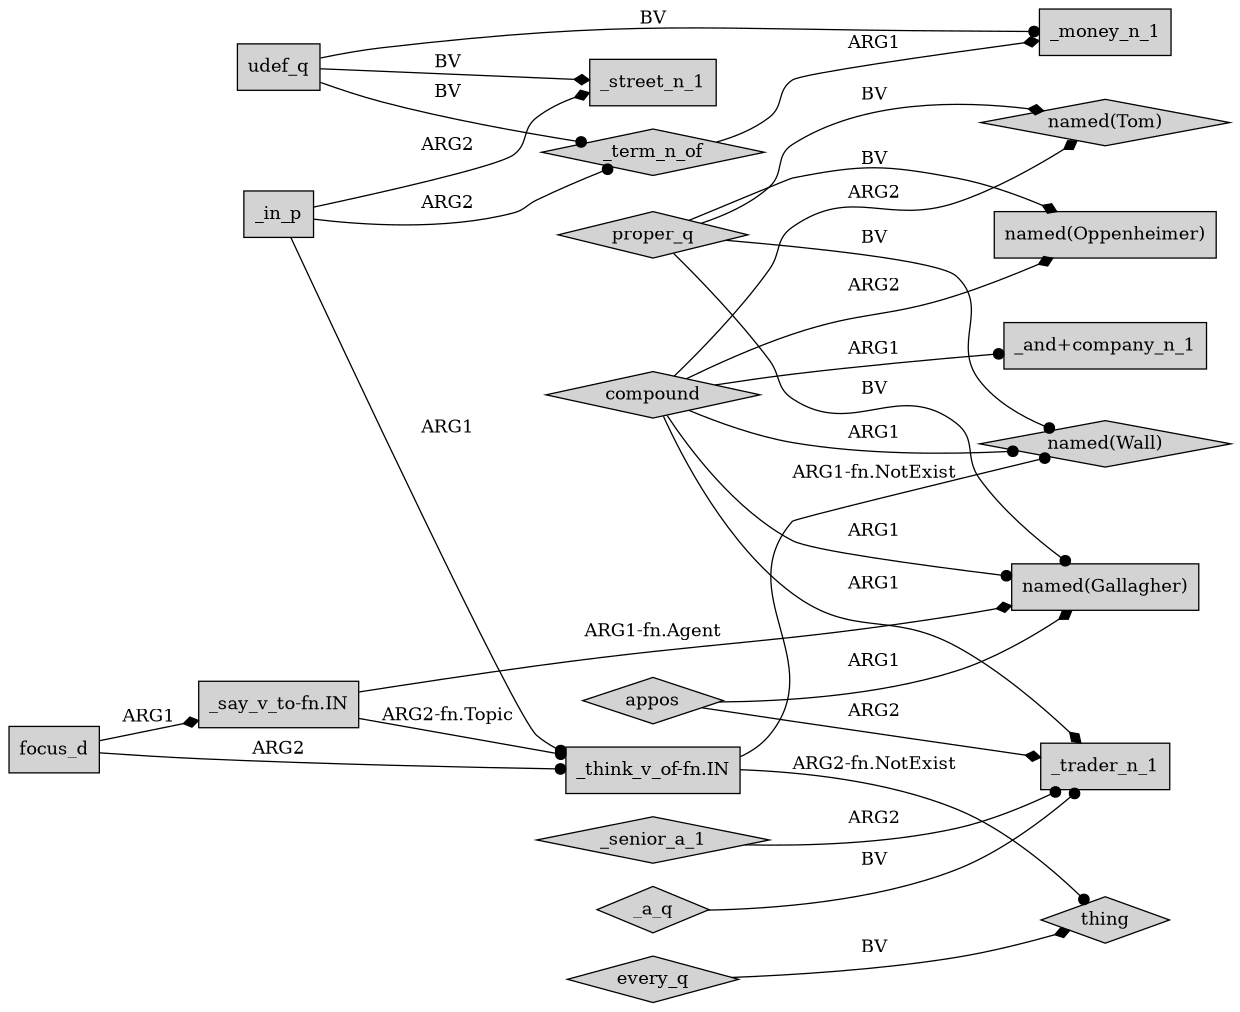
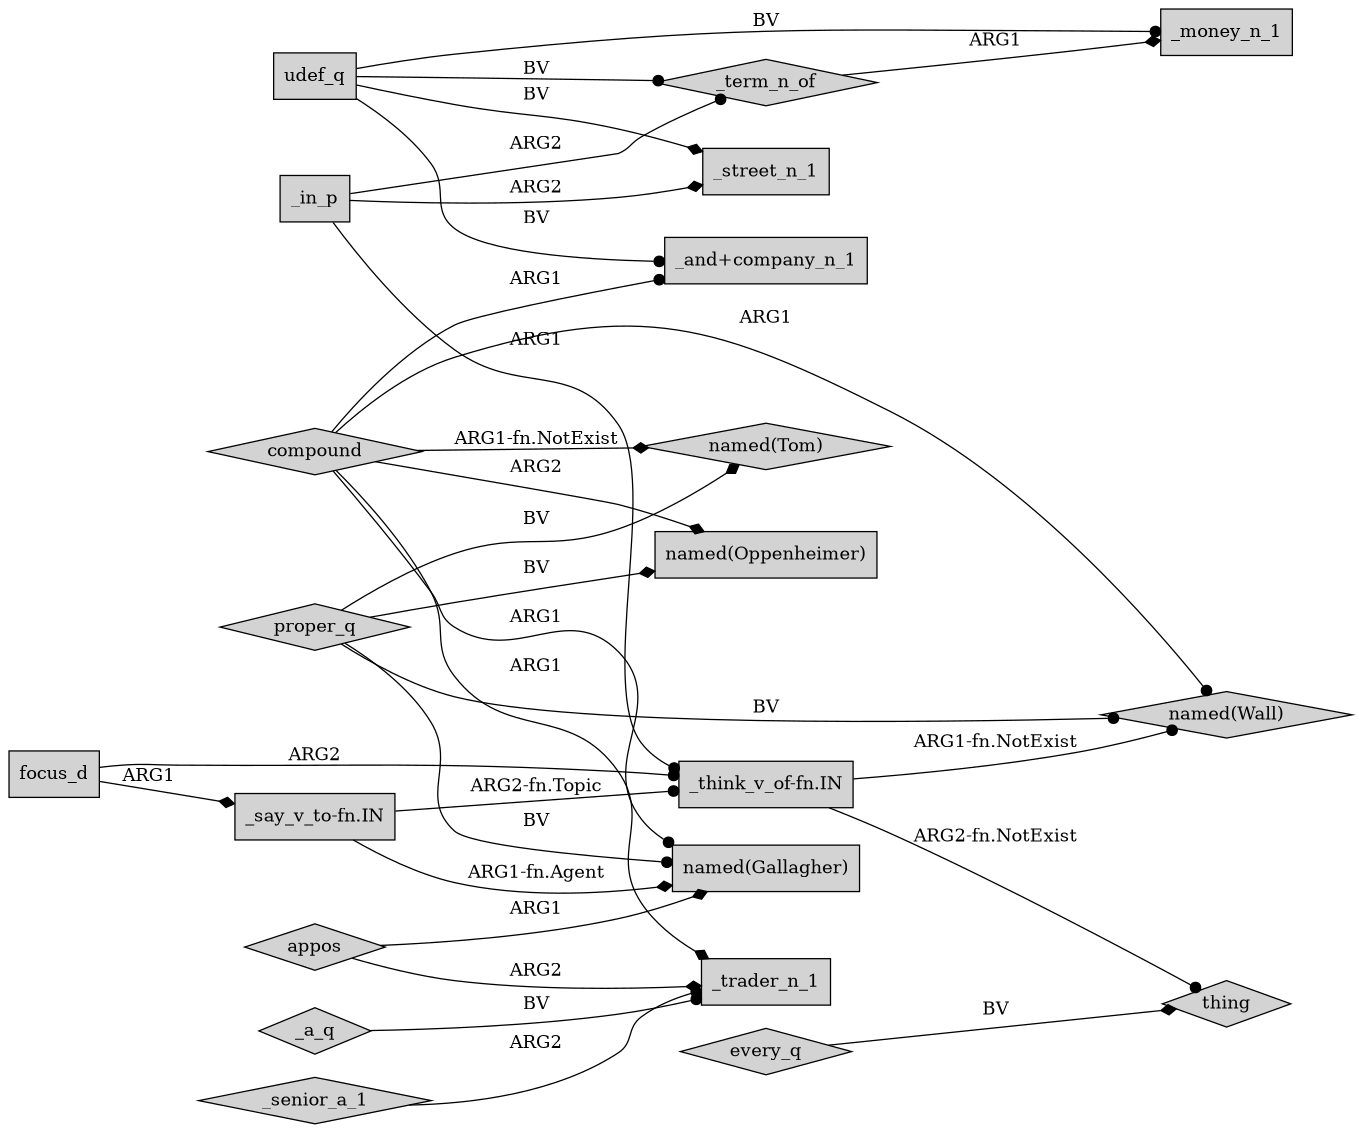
(874, 193) -> (536, 439)
none -> (469, 237)
